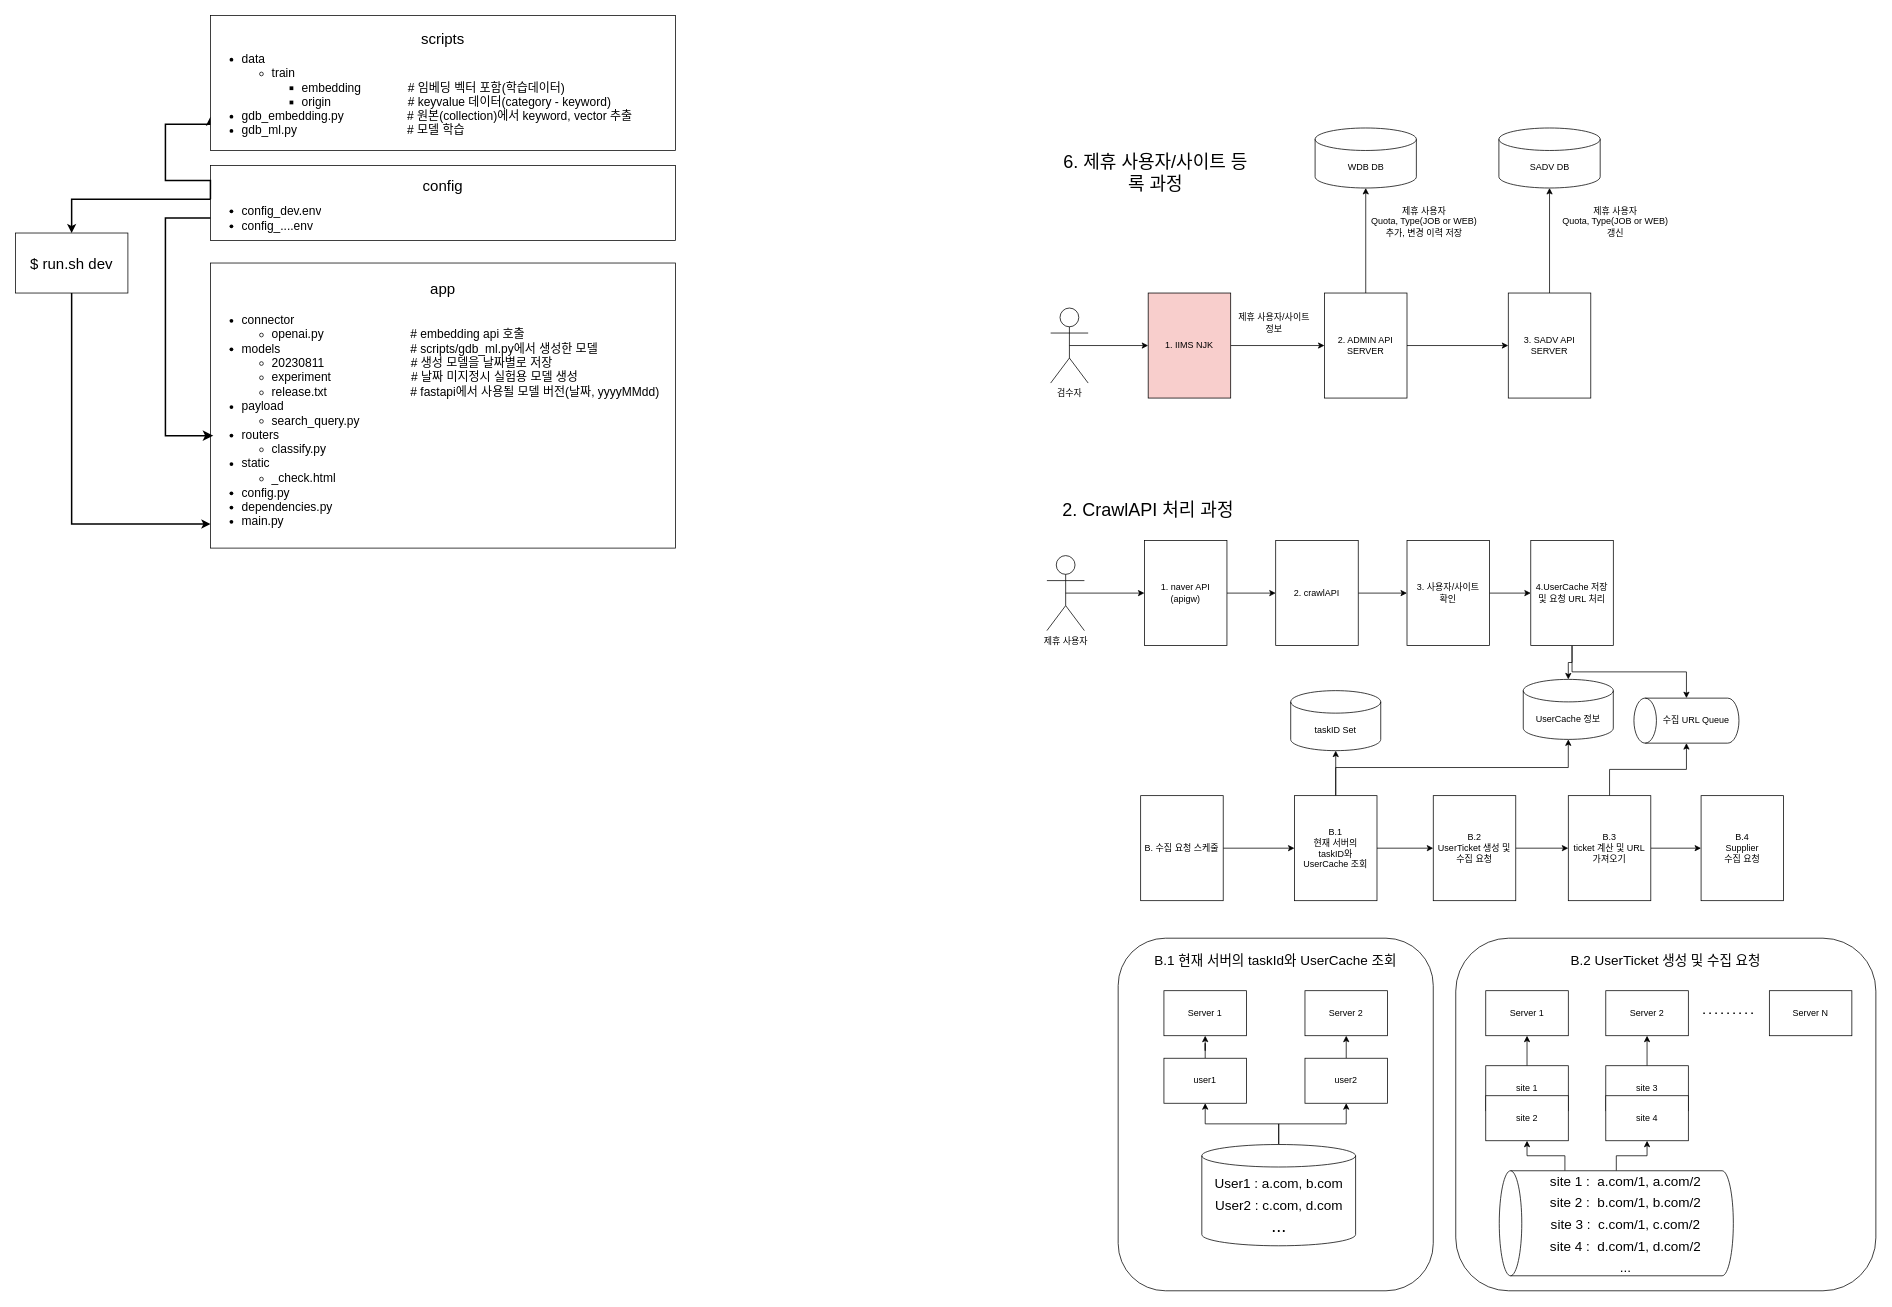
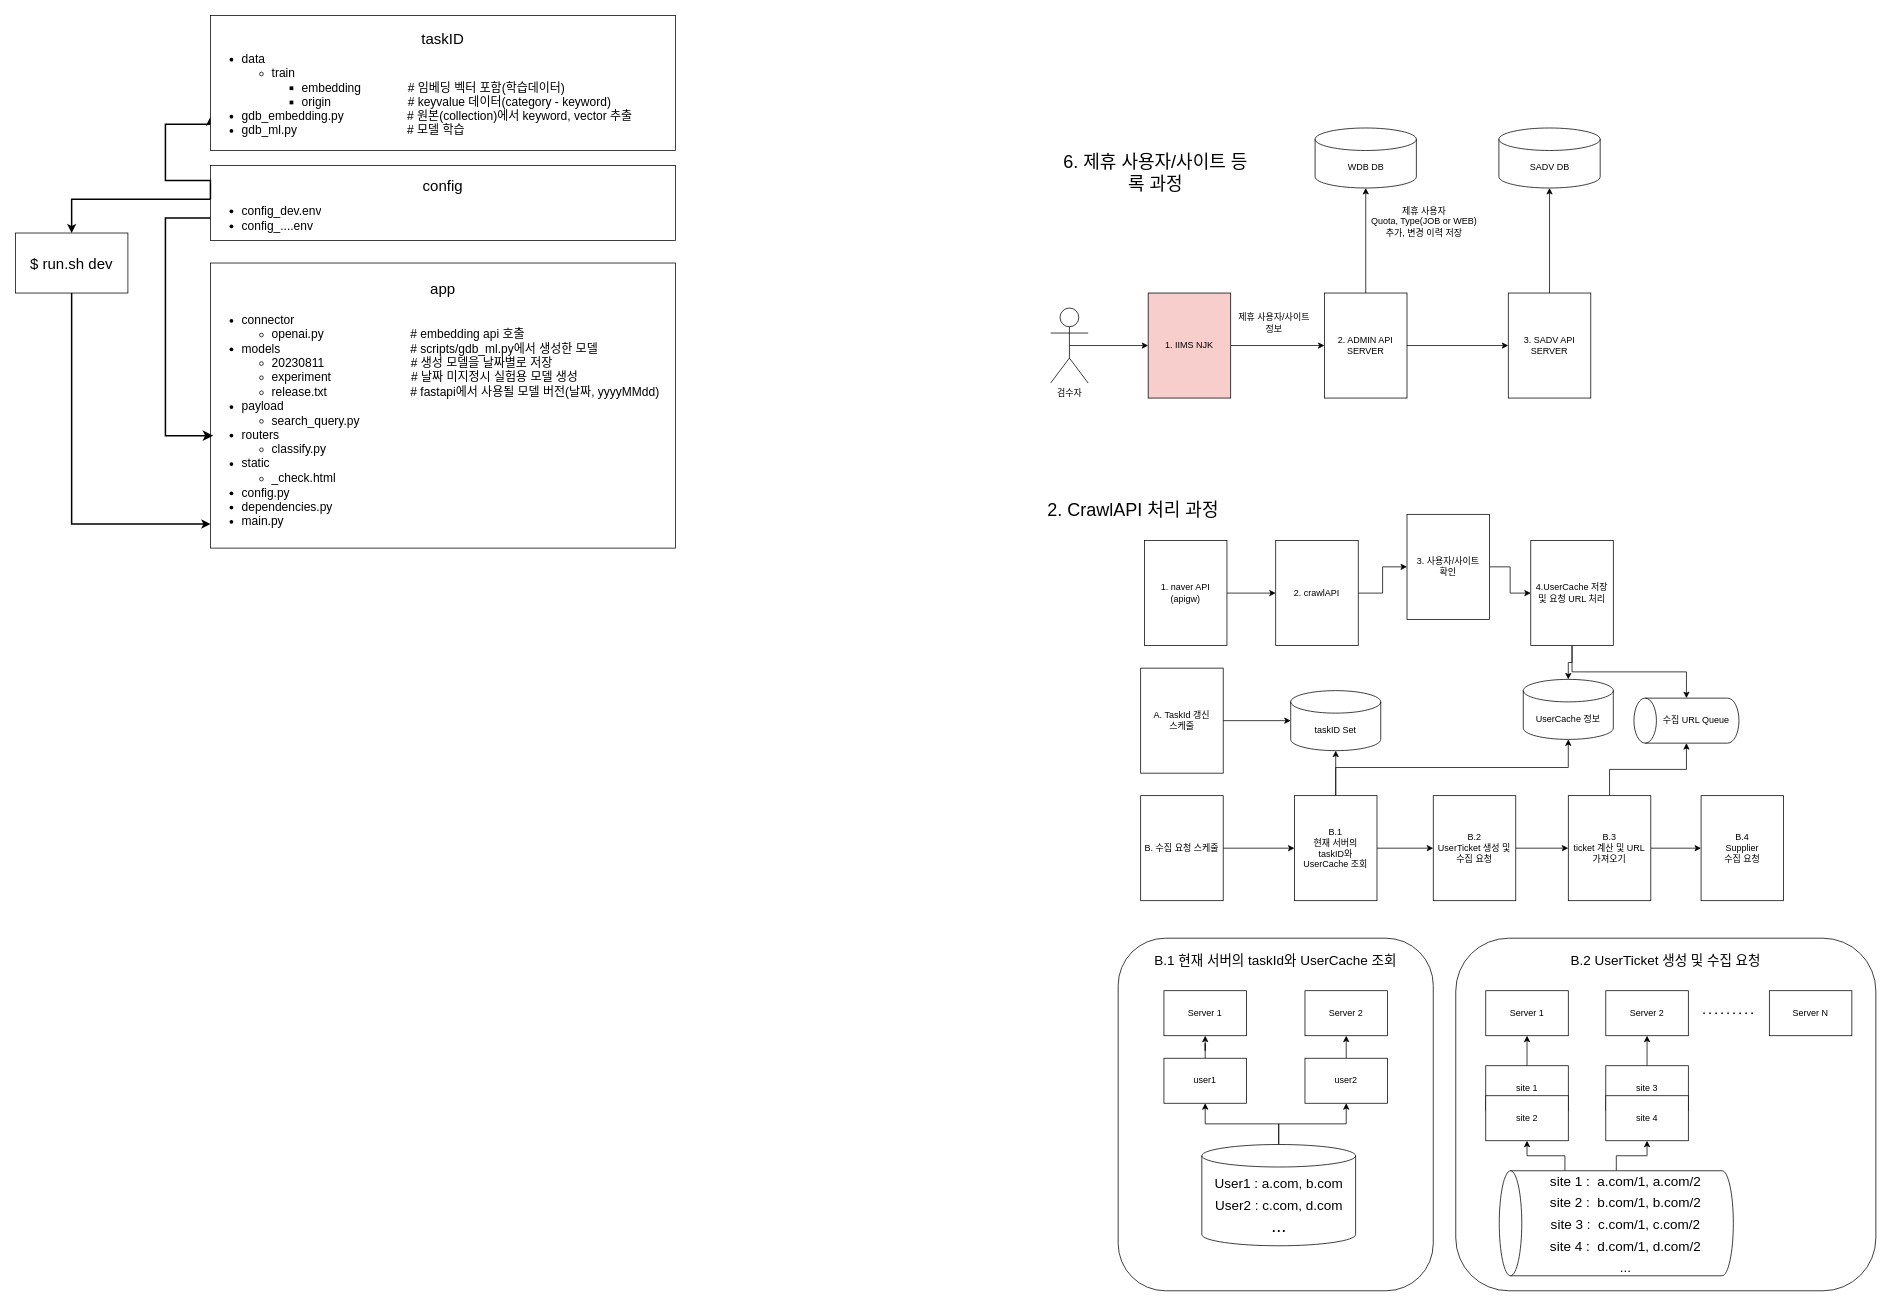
(443, 83) -> (443, 83)
(1615, 222) -> none
(1148, 510) -> (1133, 510)
(1065, 593) -> none
(1137, 593) -> none
(1448, 593) -> (1448, 567)
none -> (1182, 720)
none -> (1254, 720)
